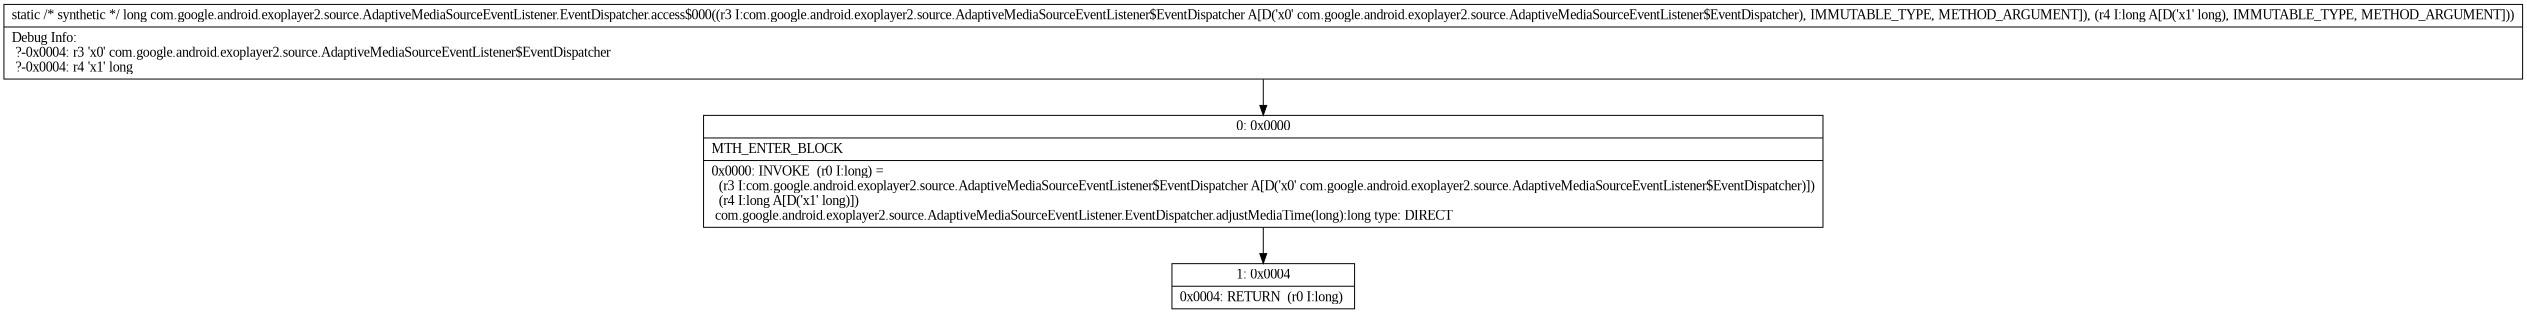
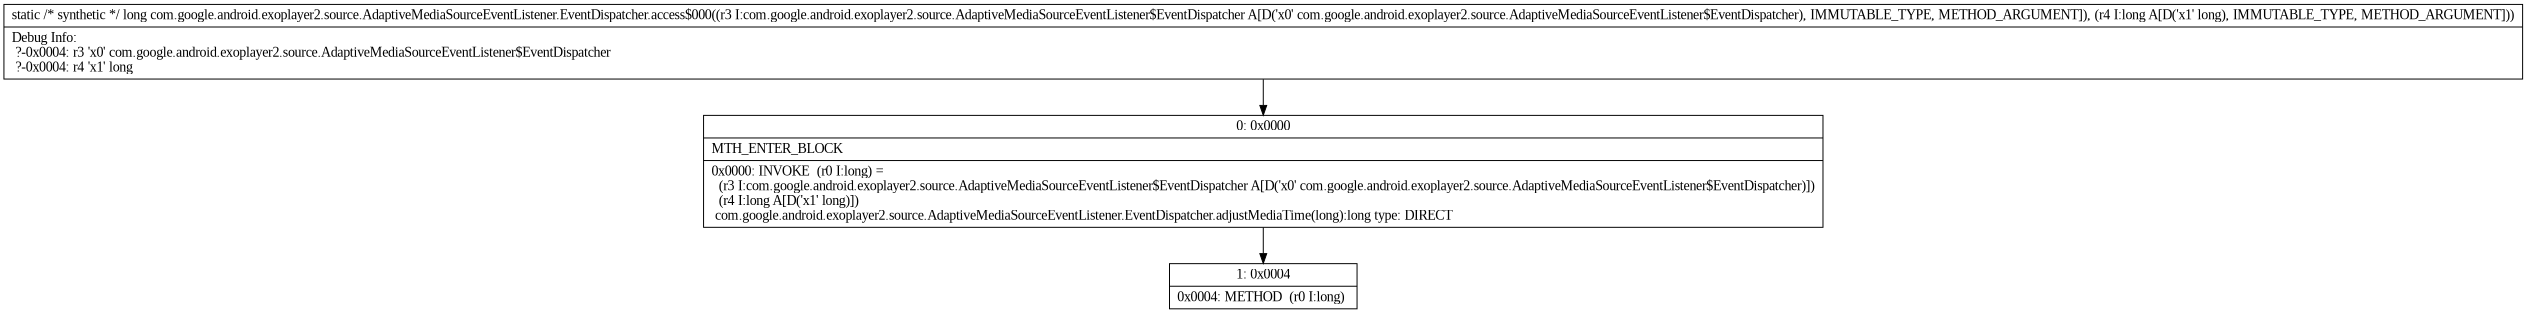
(1263, 297) -> (1263, 297)
